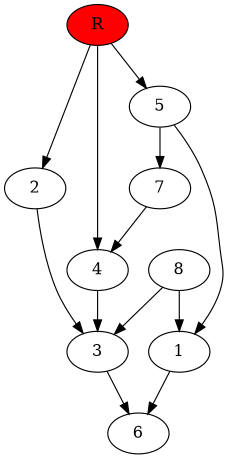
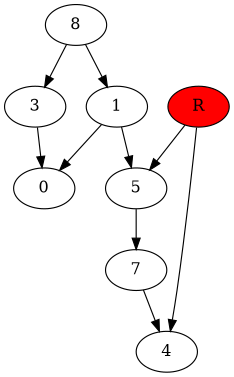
(35, 188) -> none
(217, 222) -> (125, 142)
(98, 305) -> none
(138, 433) -> (44, 188)
